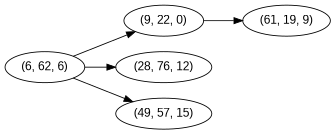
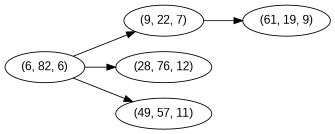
(164, 21) -> (164, 21)
(45, 67) -> (45, 67)
(164, 114) -> (164, 114)
